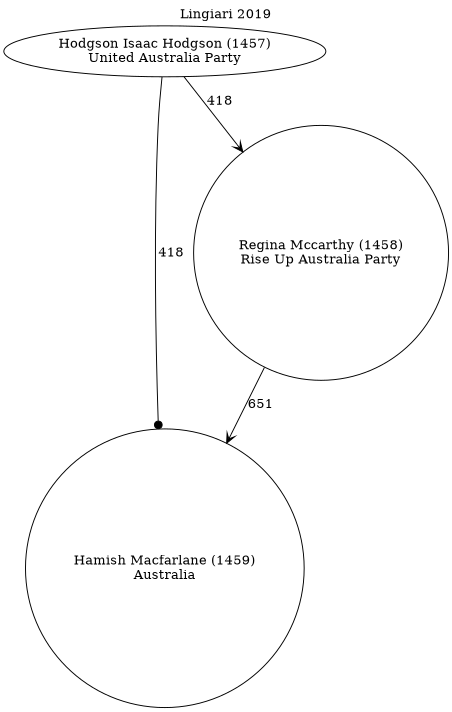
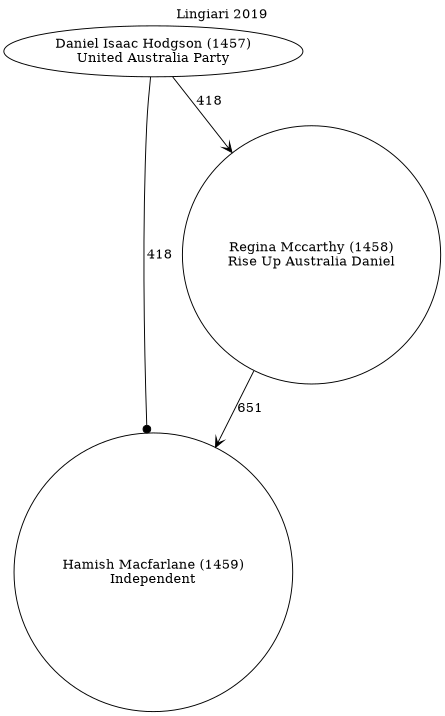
(165, 51) -> (153, 51)
(321, 253) -> (312, 255)
(165, 568) -> (153, 572)
